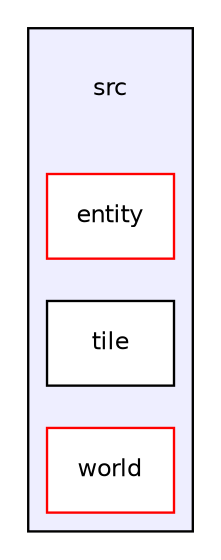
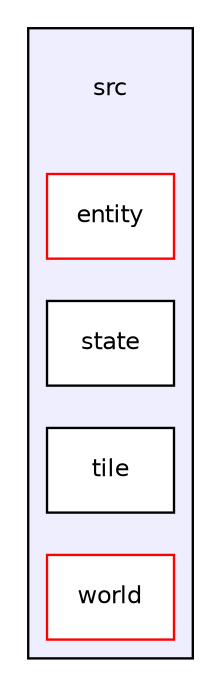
none -> (111, 343)
